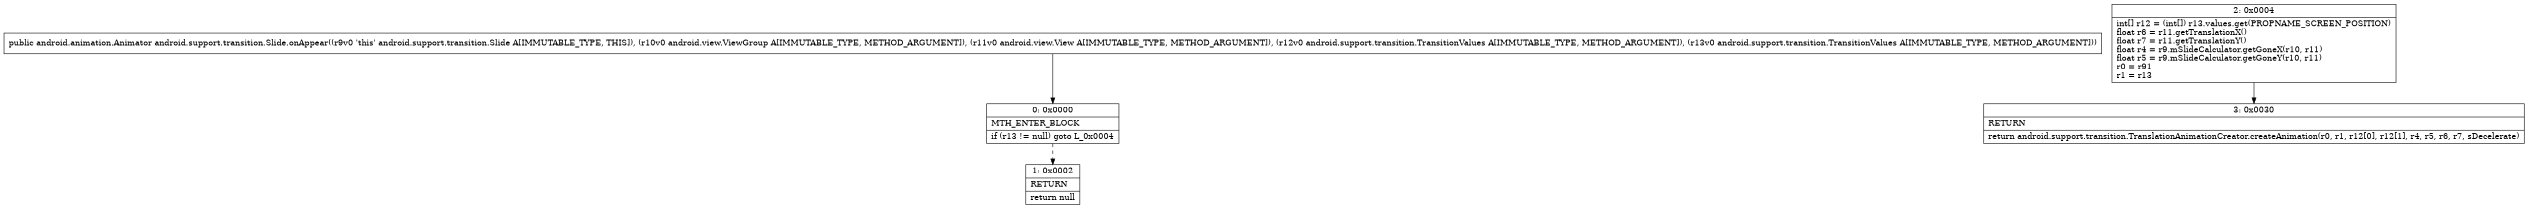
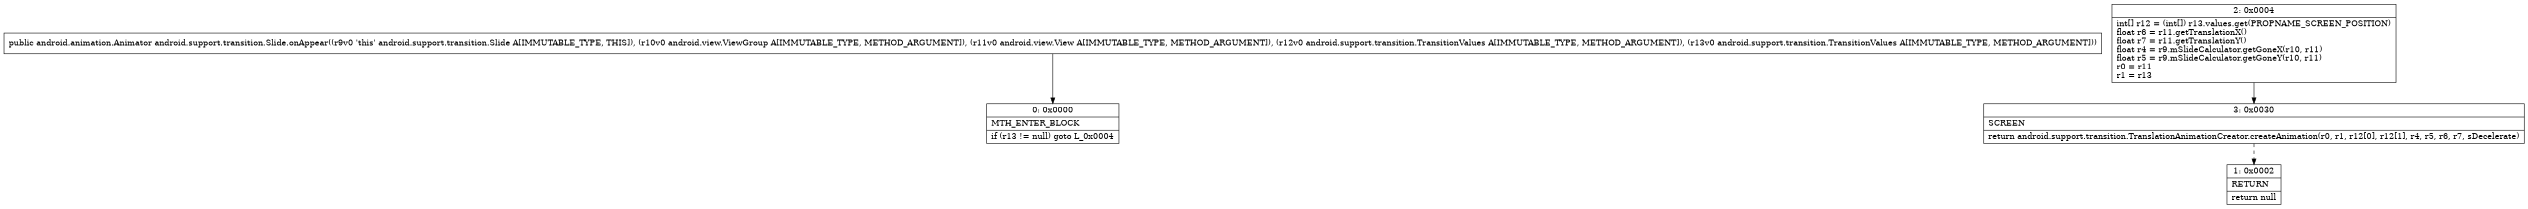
(2134, 67) -> (2134, 67)
(2007, 123) -> (2007, 123)
(1053, 151) -> (2254, 151)
